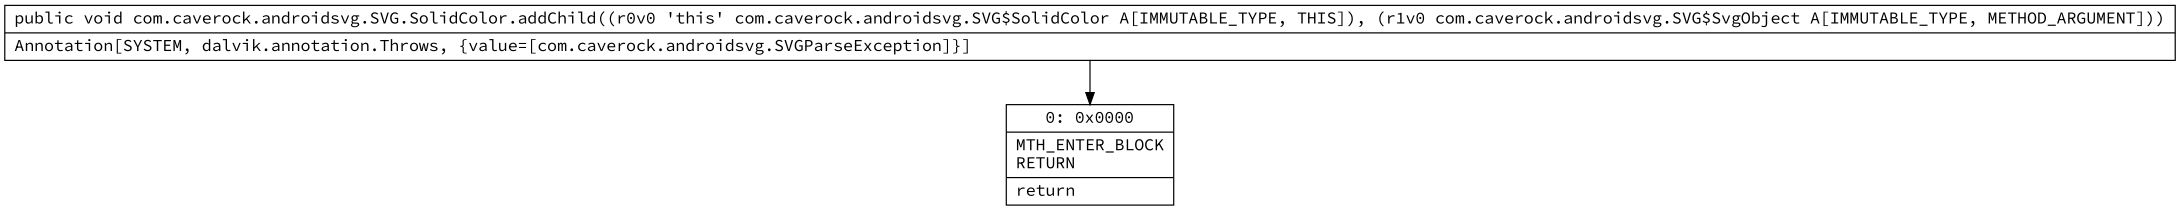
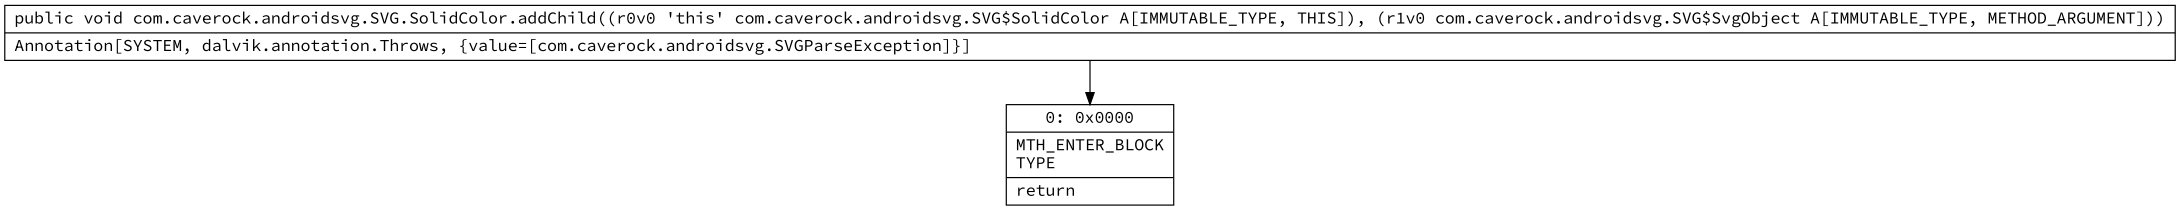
(1046, 163) -> (1036, 163)
